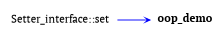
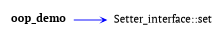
(131, 20) -> (88, 20)
